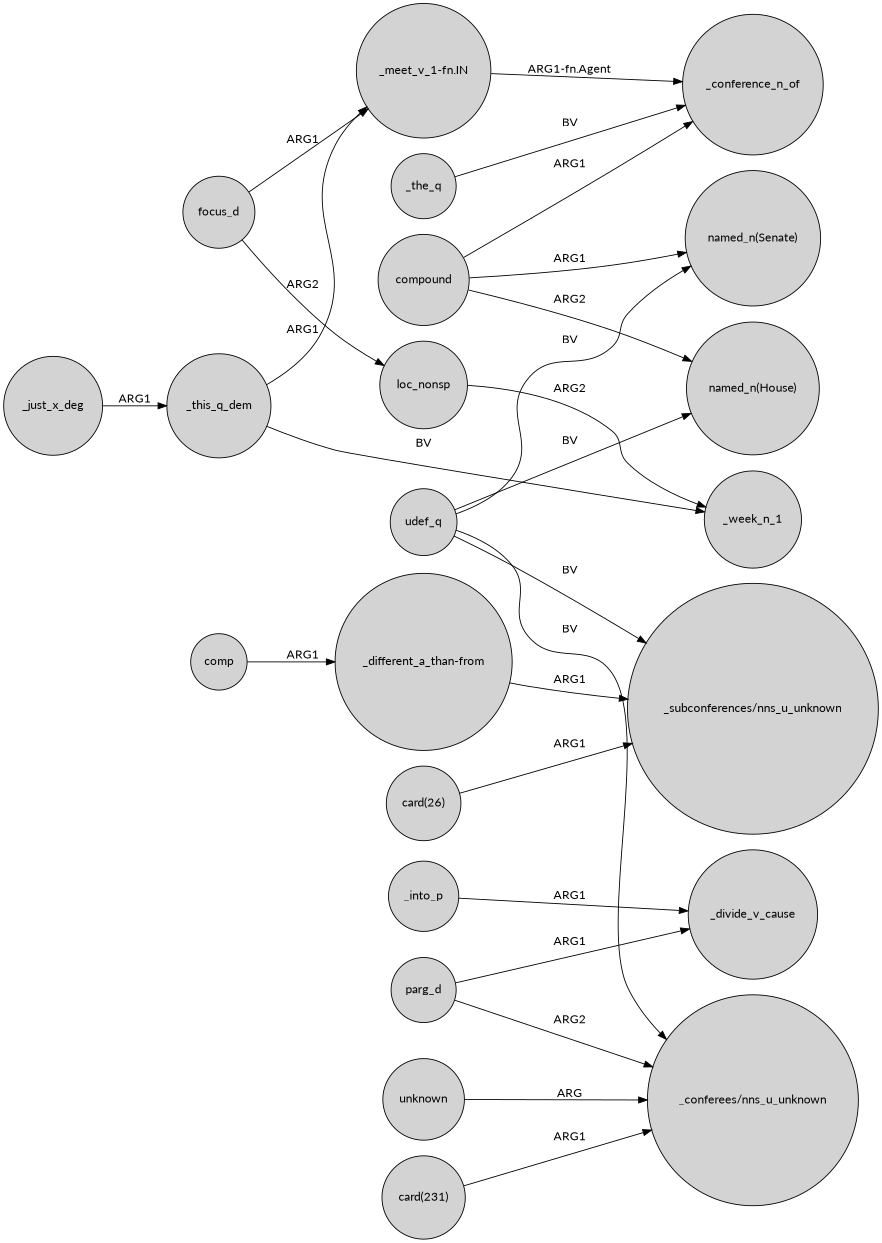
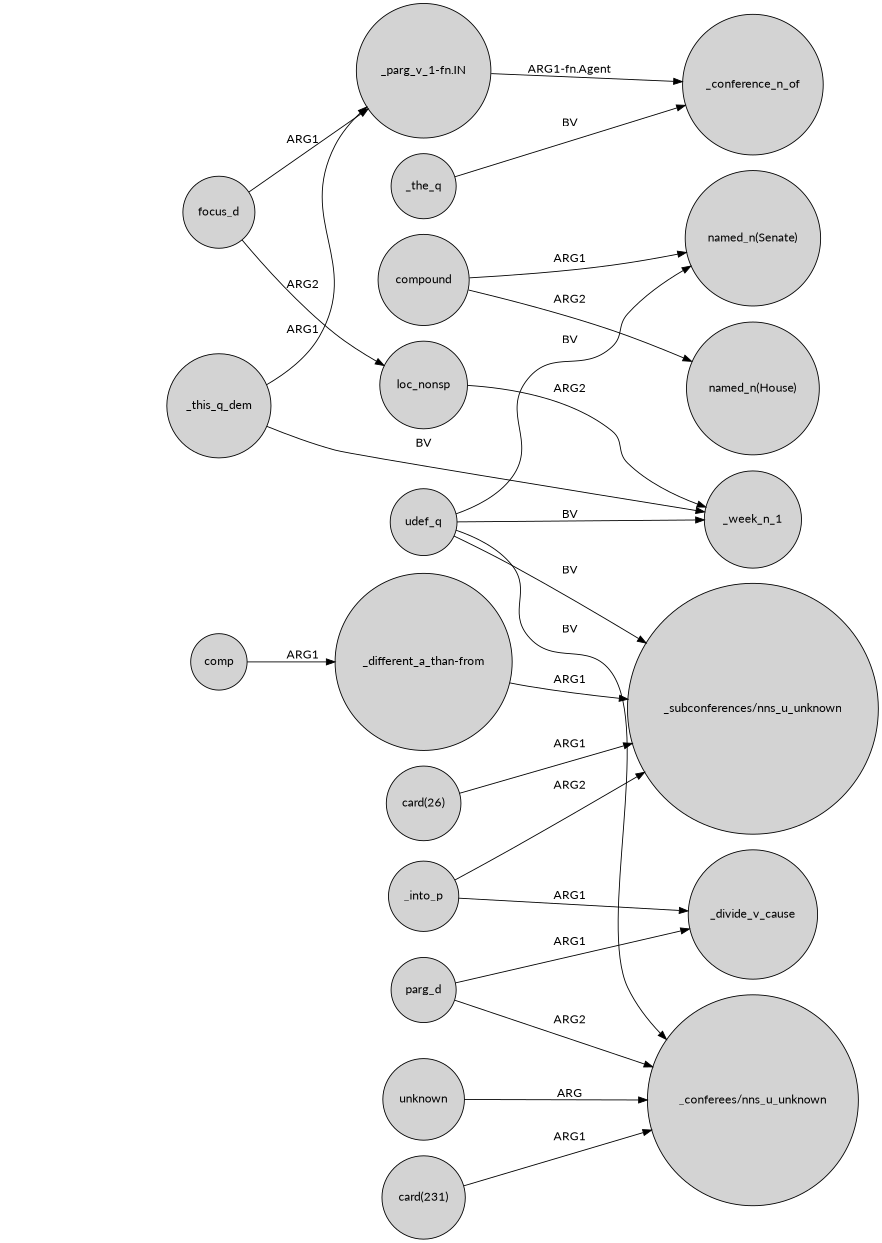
(424, 71) -> (424, 71)
(575, 193) -> none
(53, 406) -> none
(569, 463) -> (576, 521)
none -> (547, 829)
